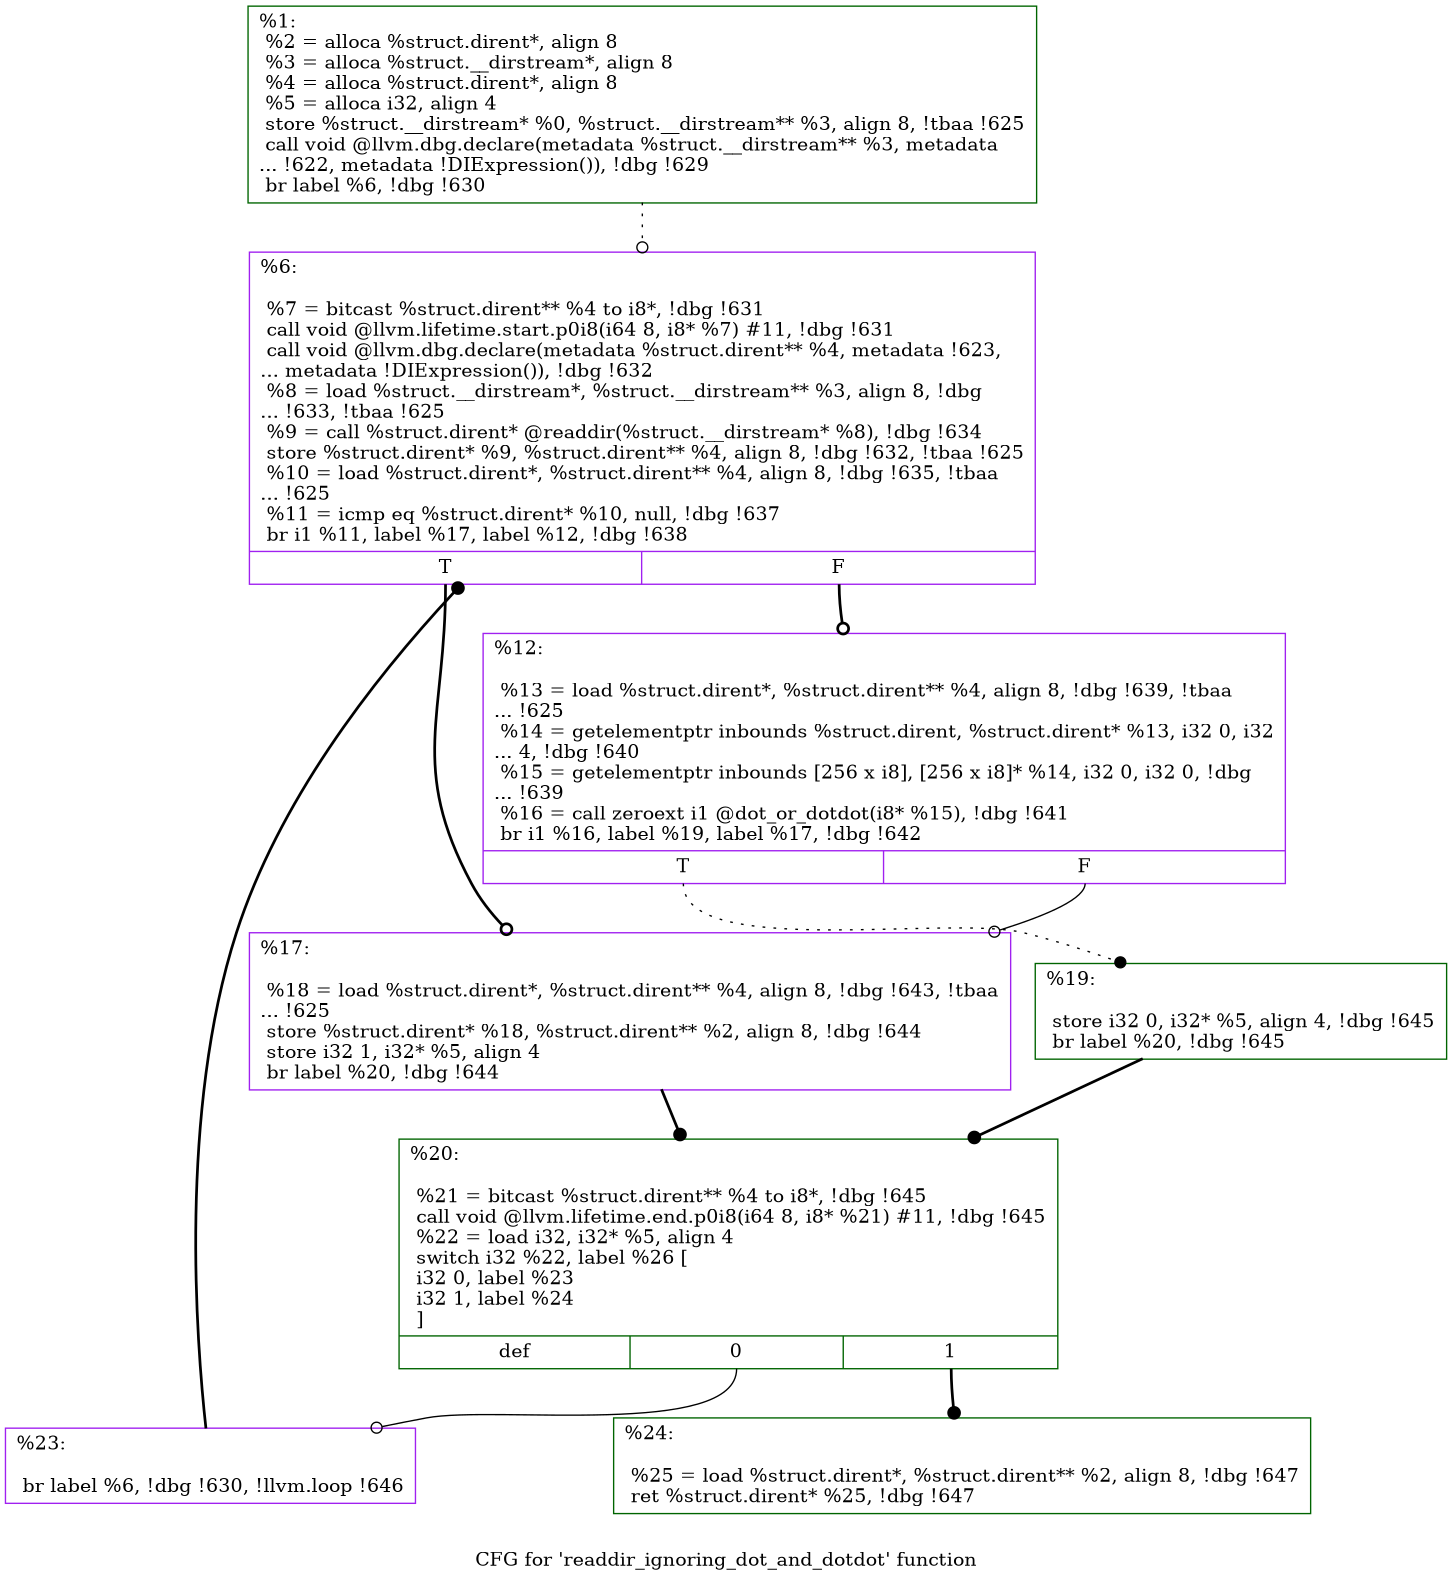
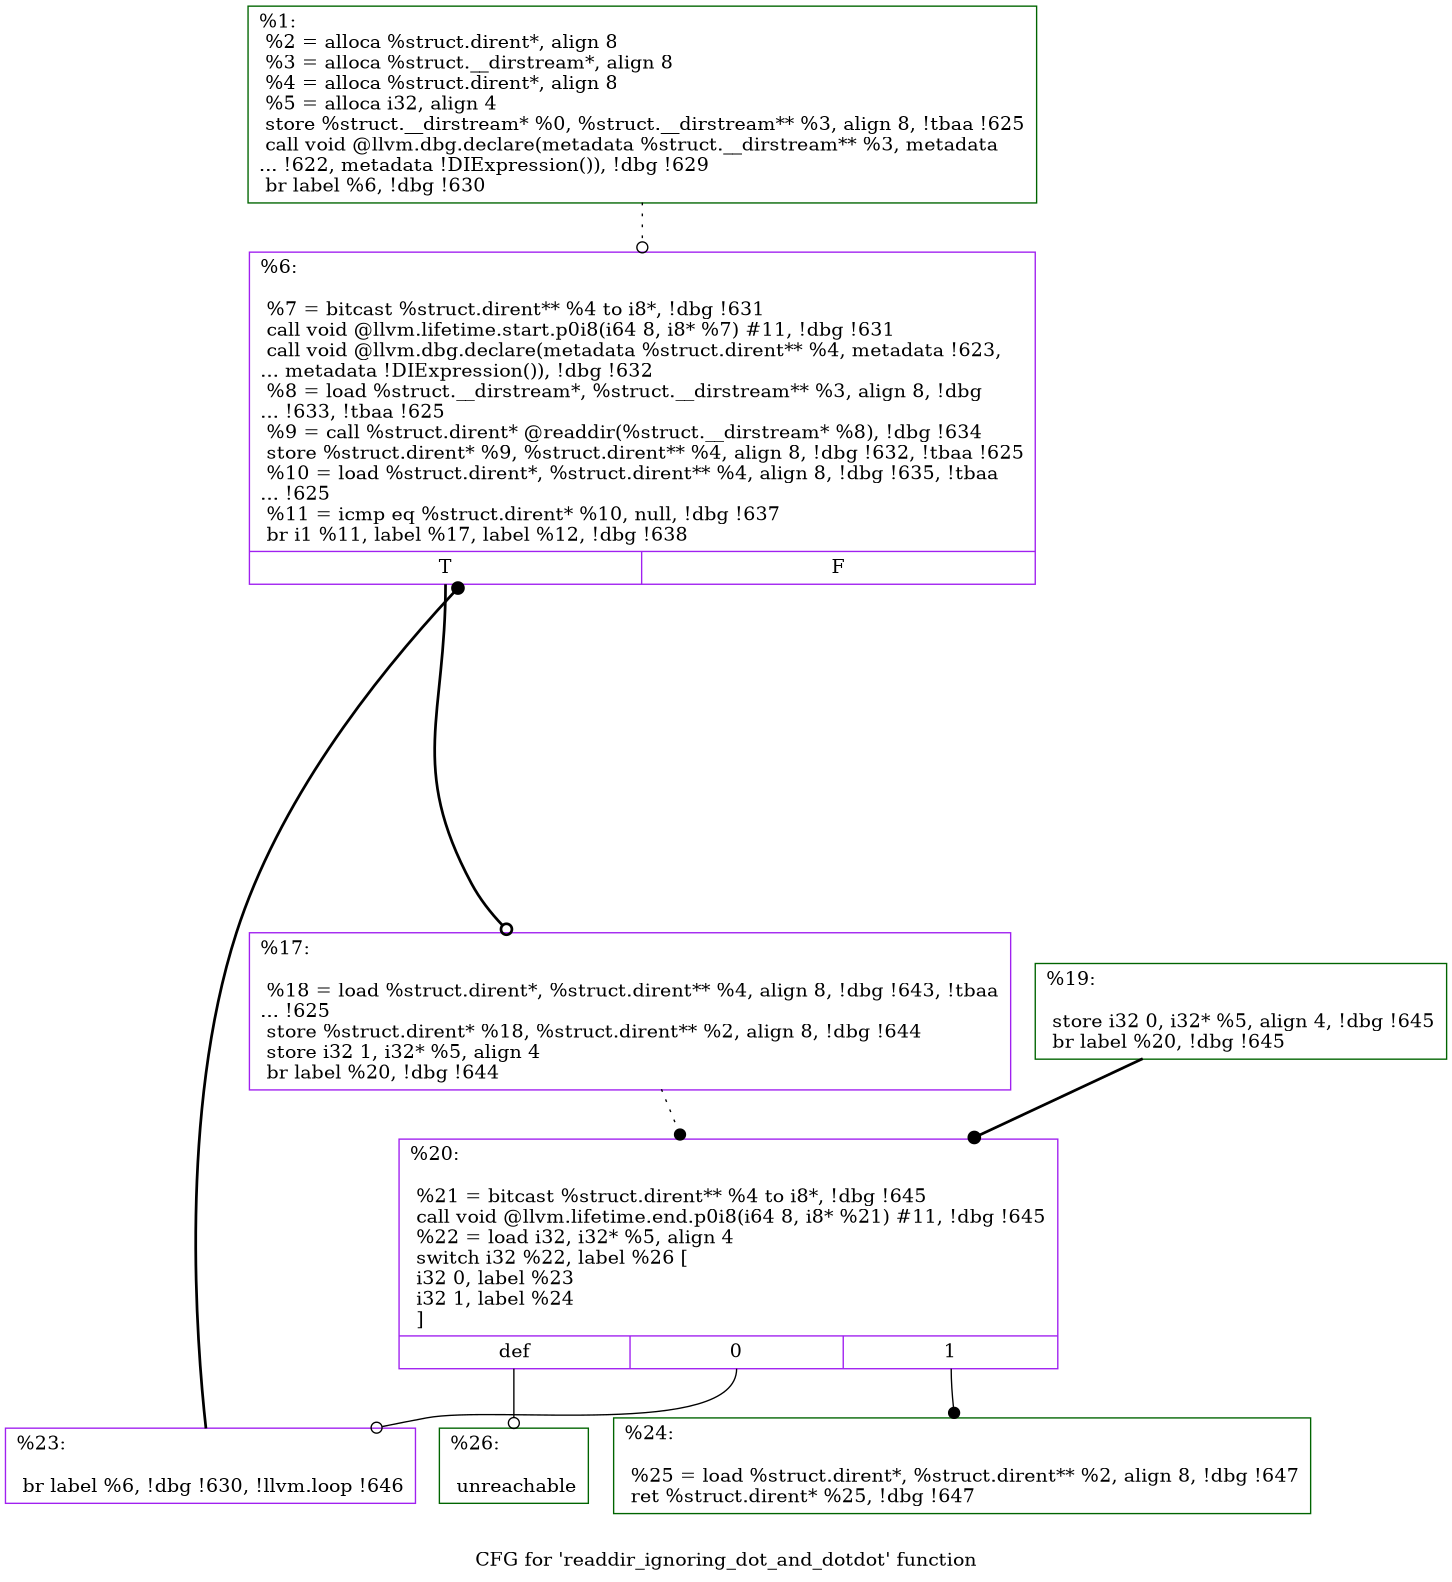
(884, 758) -> none
(670, 1109) -> (670, 1109)
(728, 1254) -> (728, 1254)
(952, 1388) -> (952, 1388)
none -> (514, 1466)
